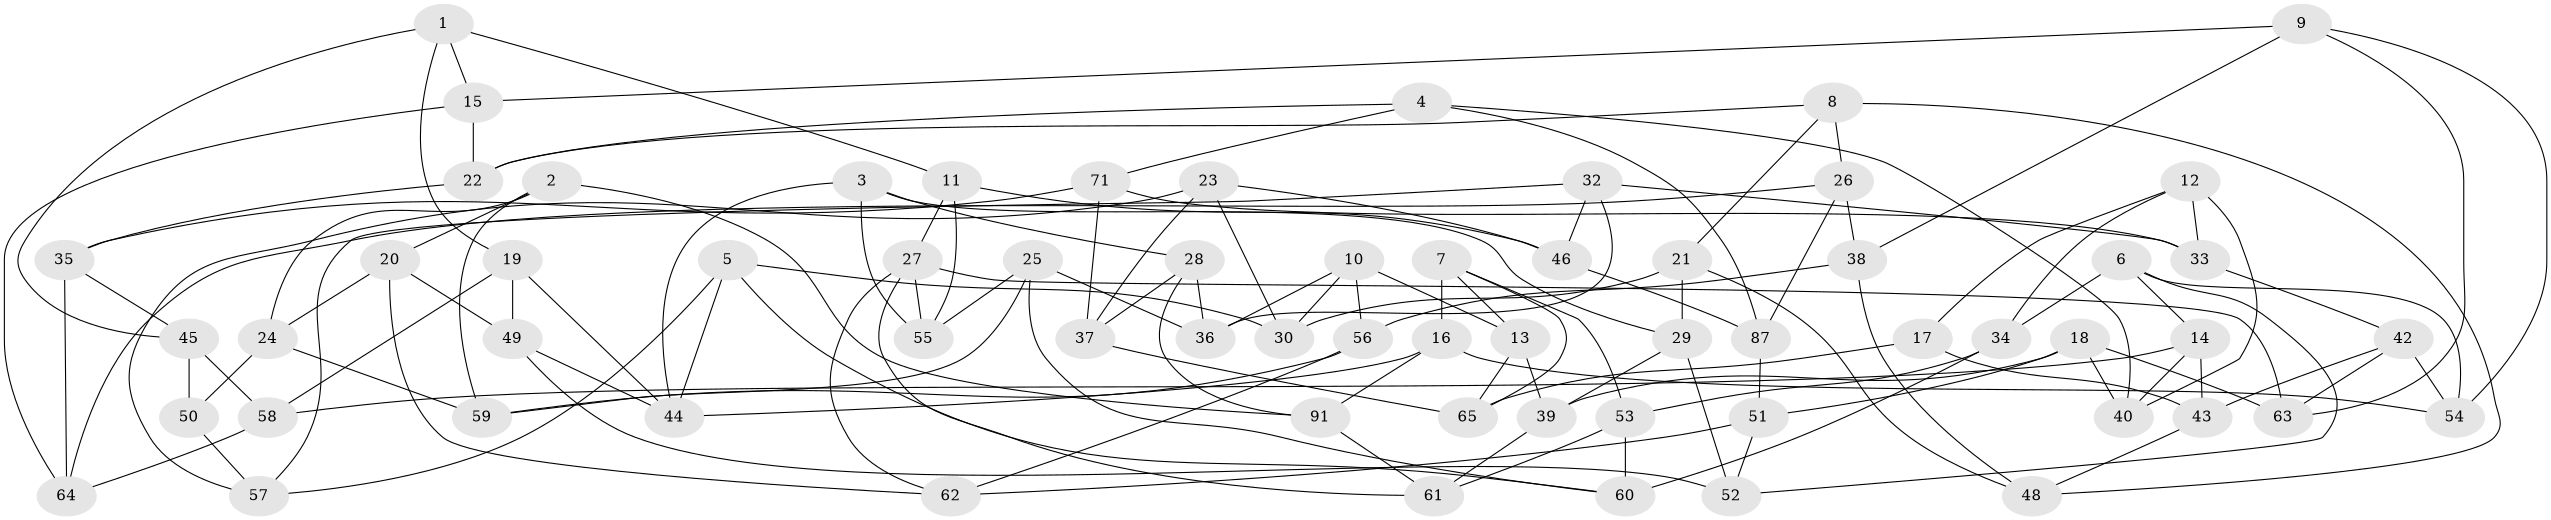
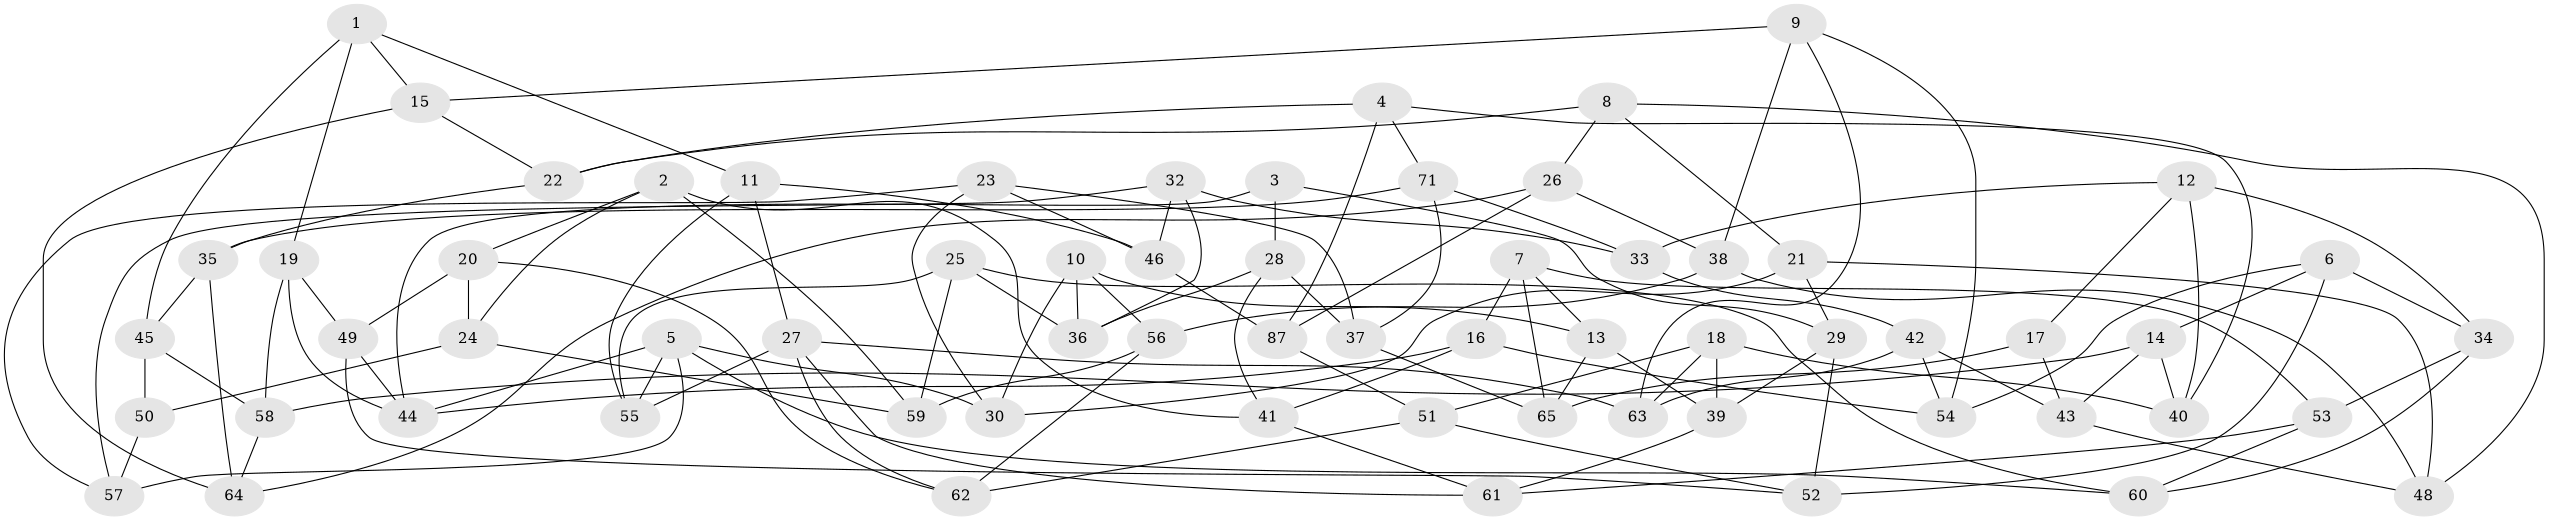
(869, 268) -> (648, 384)
(1320, 418) -> (1269, 418)
